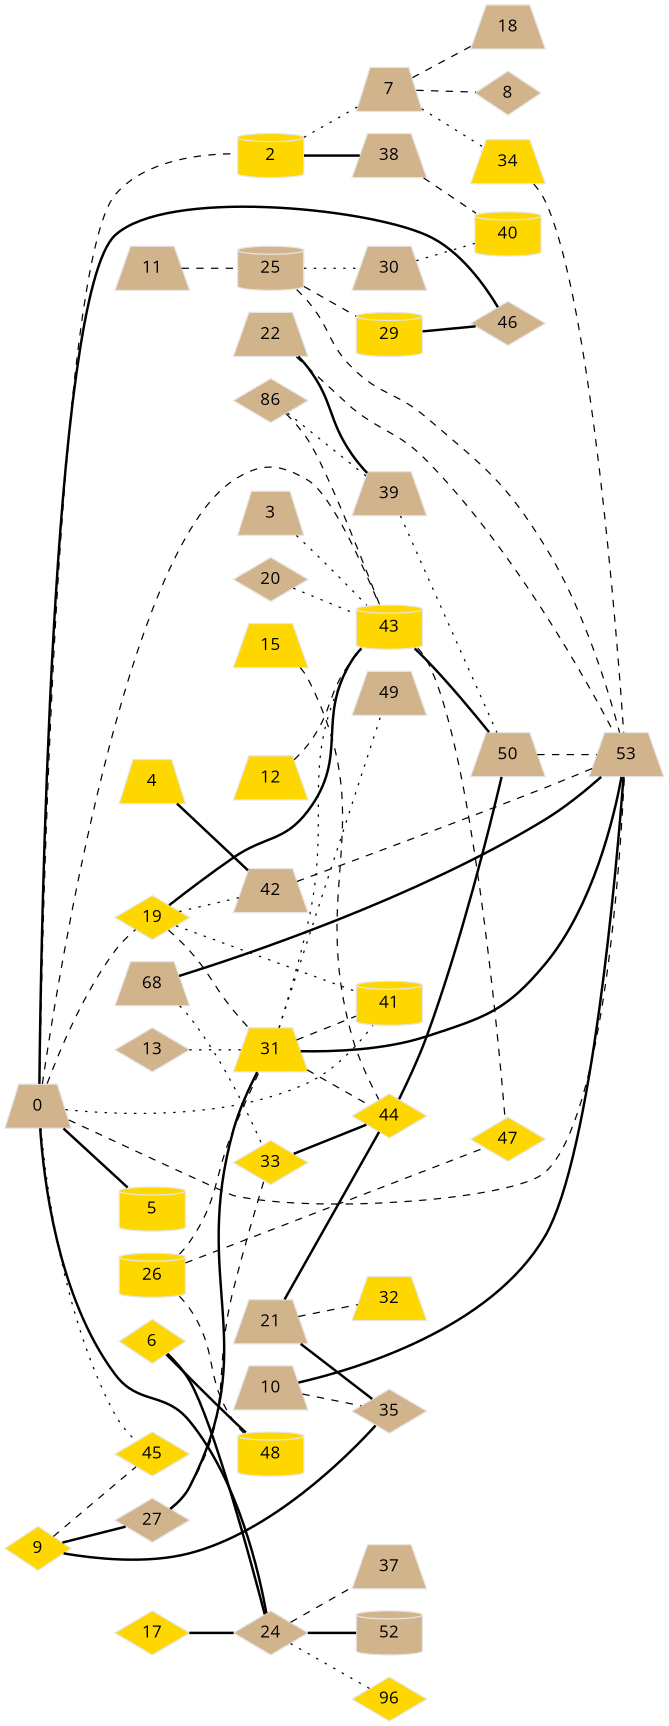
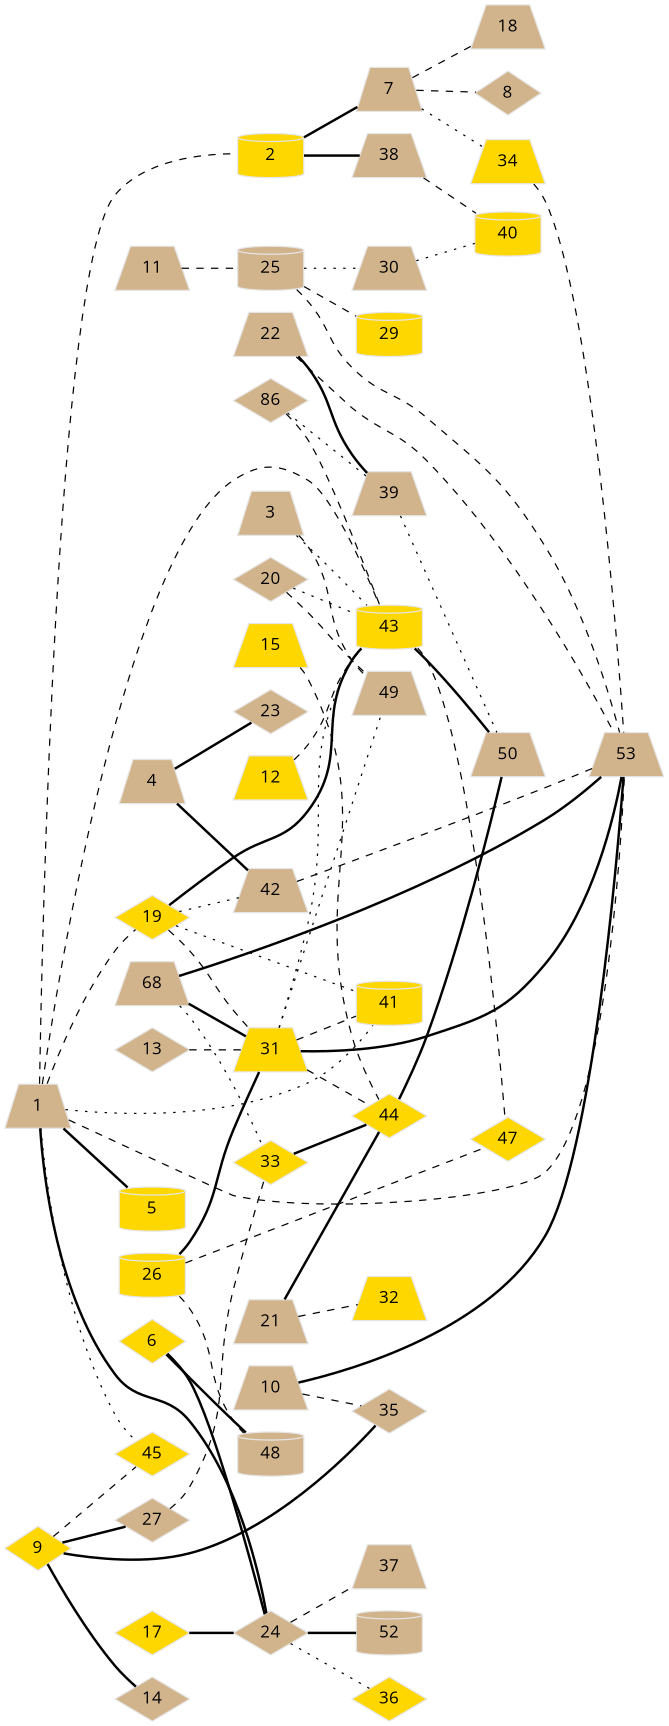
(331, 122) -> (331, 122)
(508, 323) -> none
none -> (332, 614)
none -> (327, 633)
none -> (271, 712)
(567, 755) -> none
(152, 782) -> (152, 782)
(222, 1050) -> (222, 1050)
(38, 1106) -> (38, 1106)
(212, 1198) -> (221, 1165)
(221, 1294) -> (217, 1020)
(329, 1366) -> none
(271, 1454) -> (271, 1454)
none -> (152, 1699)
(389, 1699) -> (389, 1699)
